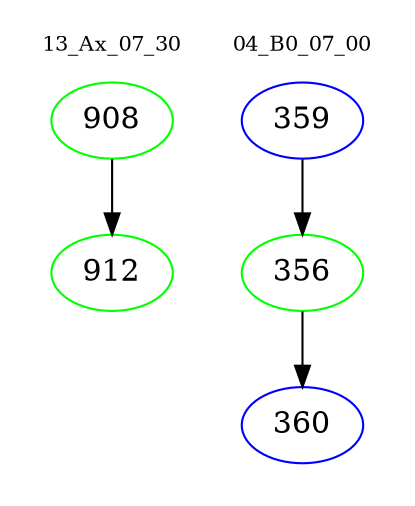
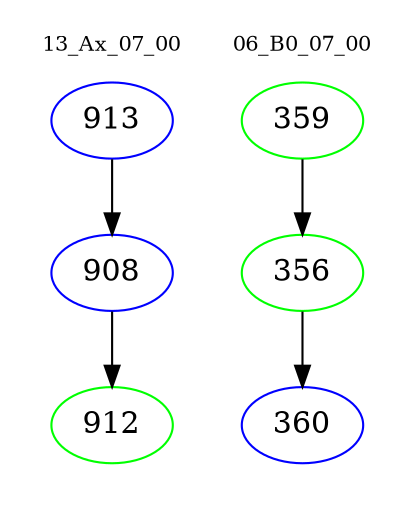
(112, 45) -> (112, 45)
(302, 45) -> (302, 45)
none -> (112, 121)
(112, 121) -> (112, 273)
(302, 121) -> (302, 121)
